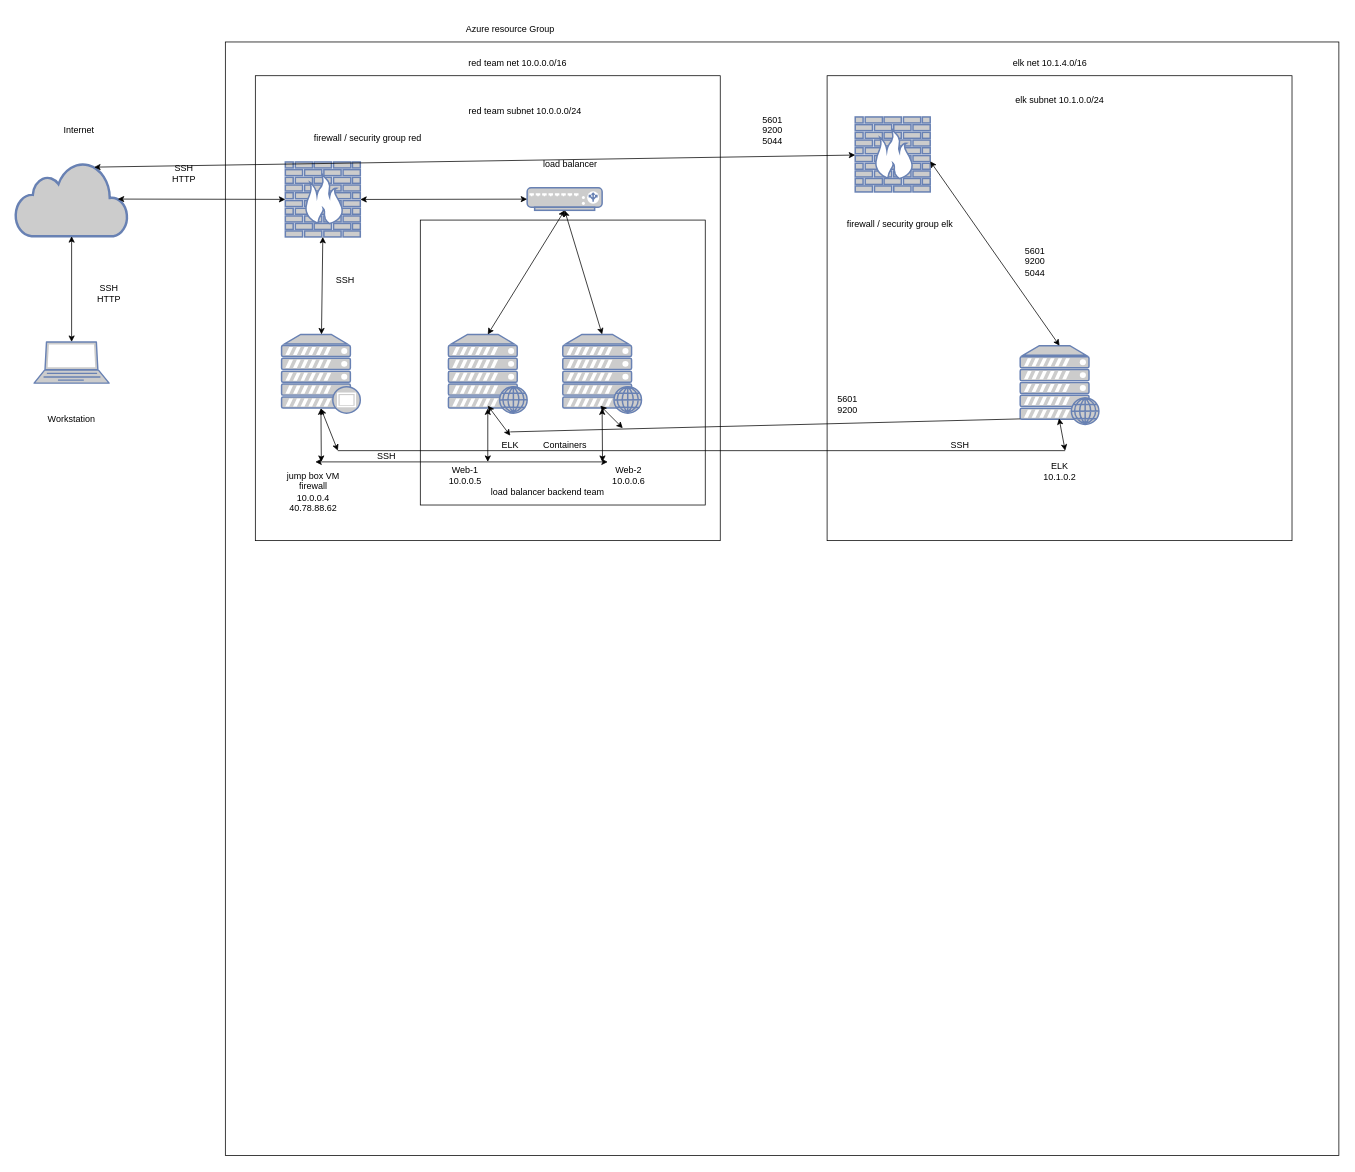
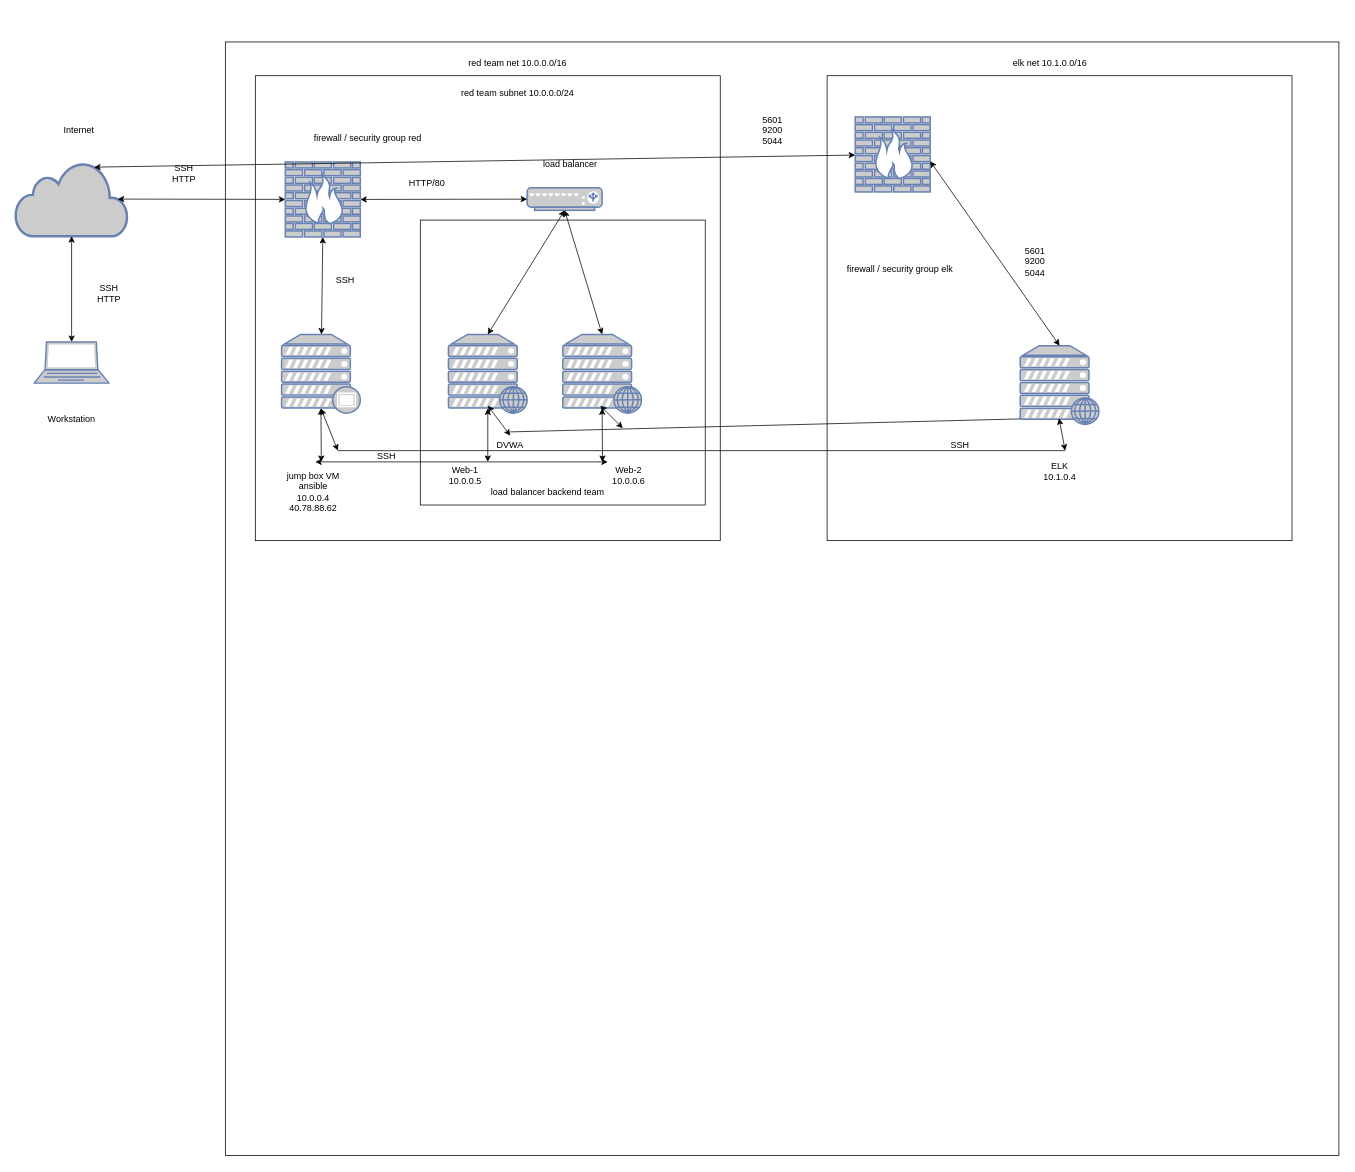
(510, 29) -> none
(1050, 63) -> (1050, 63)
(1060, 100) -> none
(525, 111) -> (518, 92)
none -> (427, 182)
(900, 224) -> (900, 269)
(848, 404) -> none
(510, 445) -> (510, 445)
(565, 445) -> none
(1060, 471) -> (1060, 471)
(314, 492) -> (314, 492)
